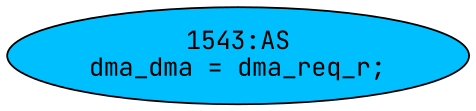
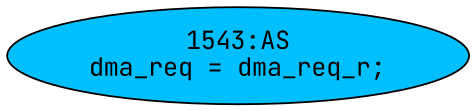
(238, 56) -> (238, 56)
